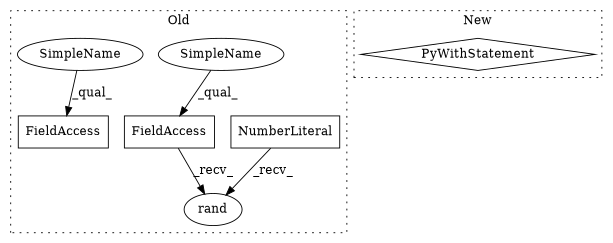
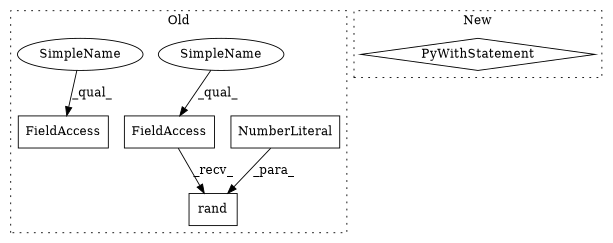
(273, 171) -> (274, 171)
(213, 210) -> (213, 210)
